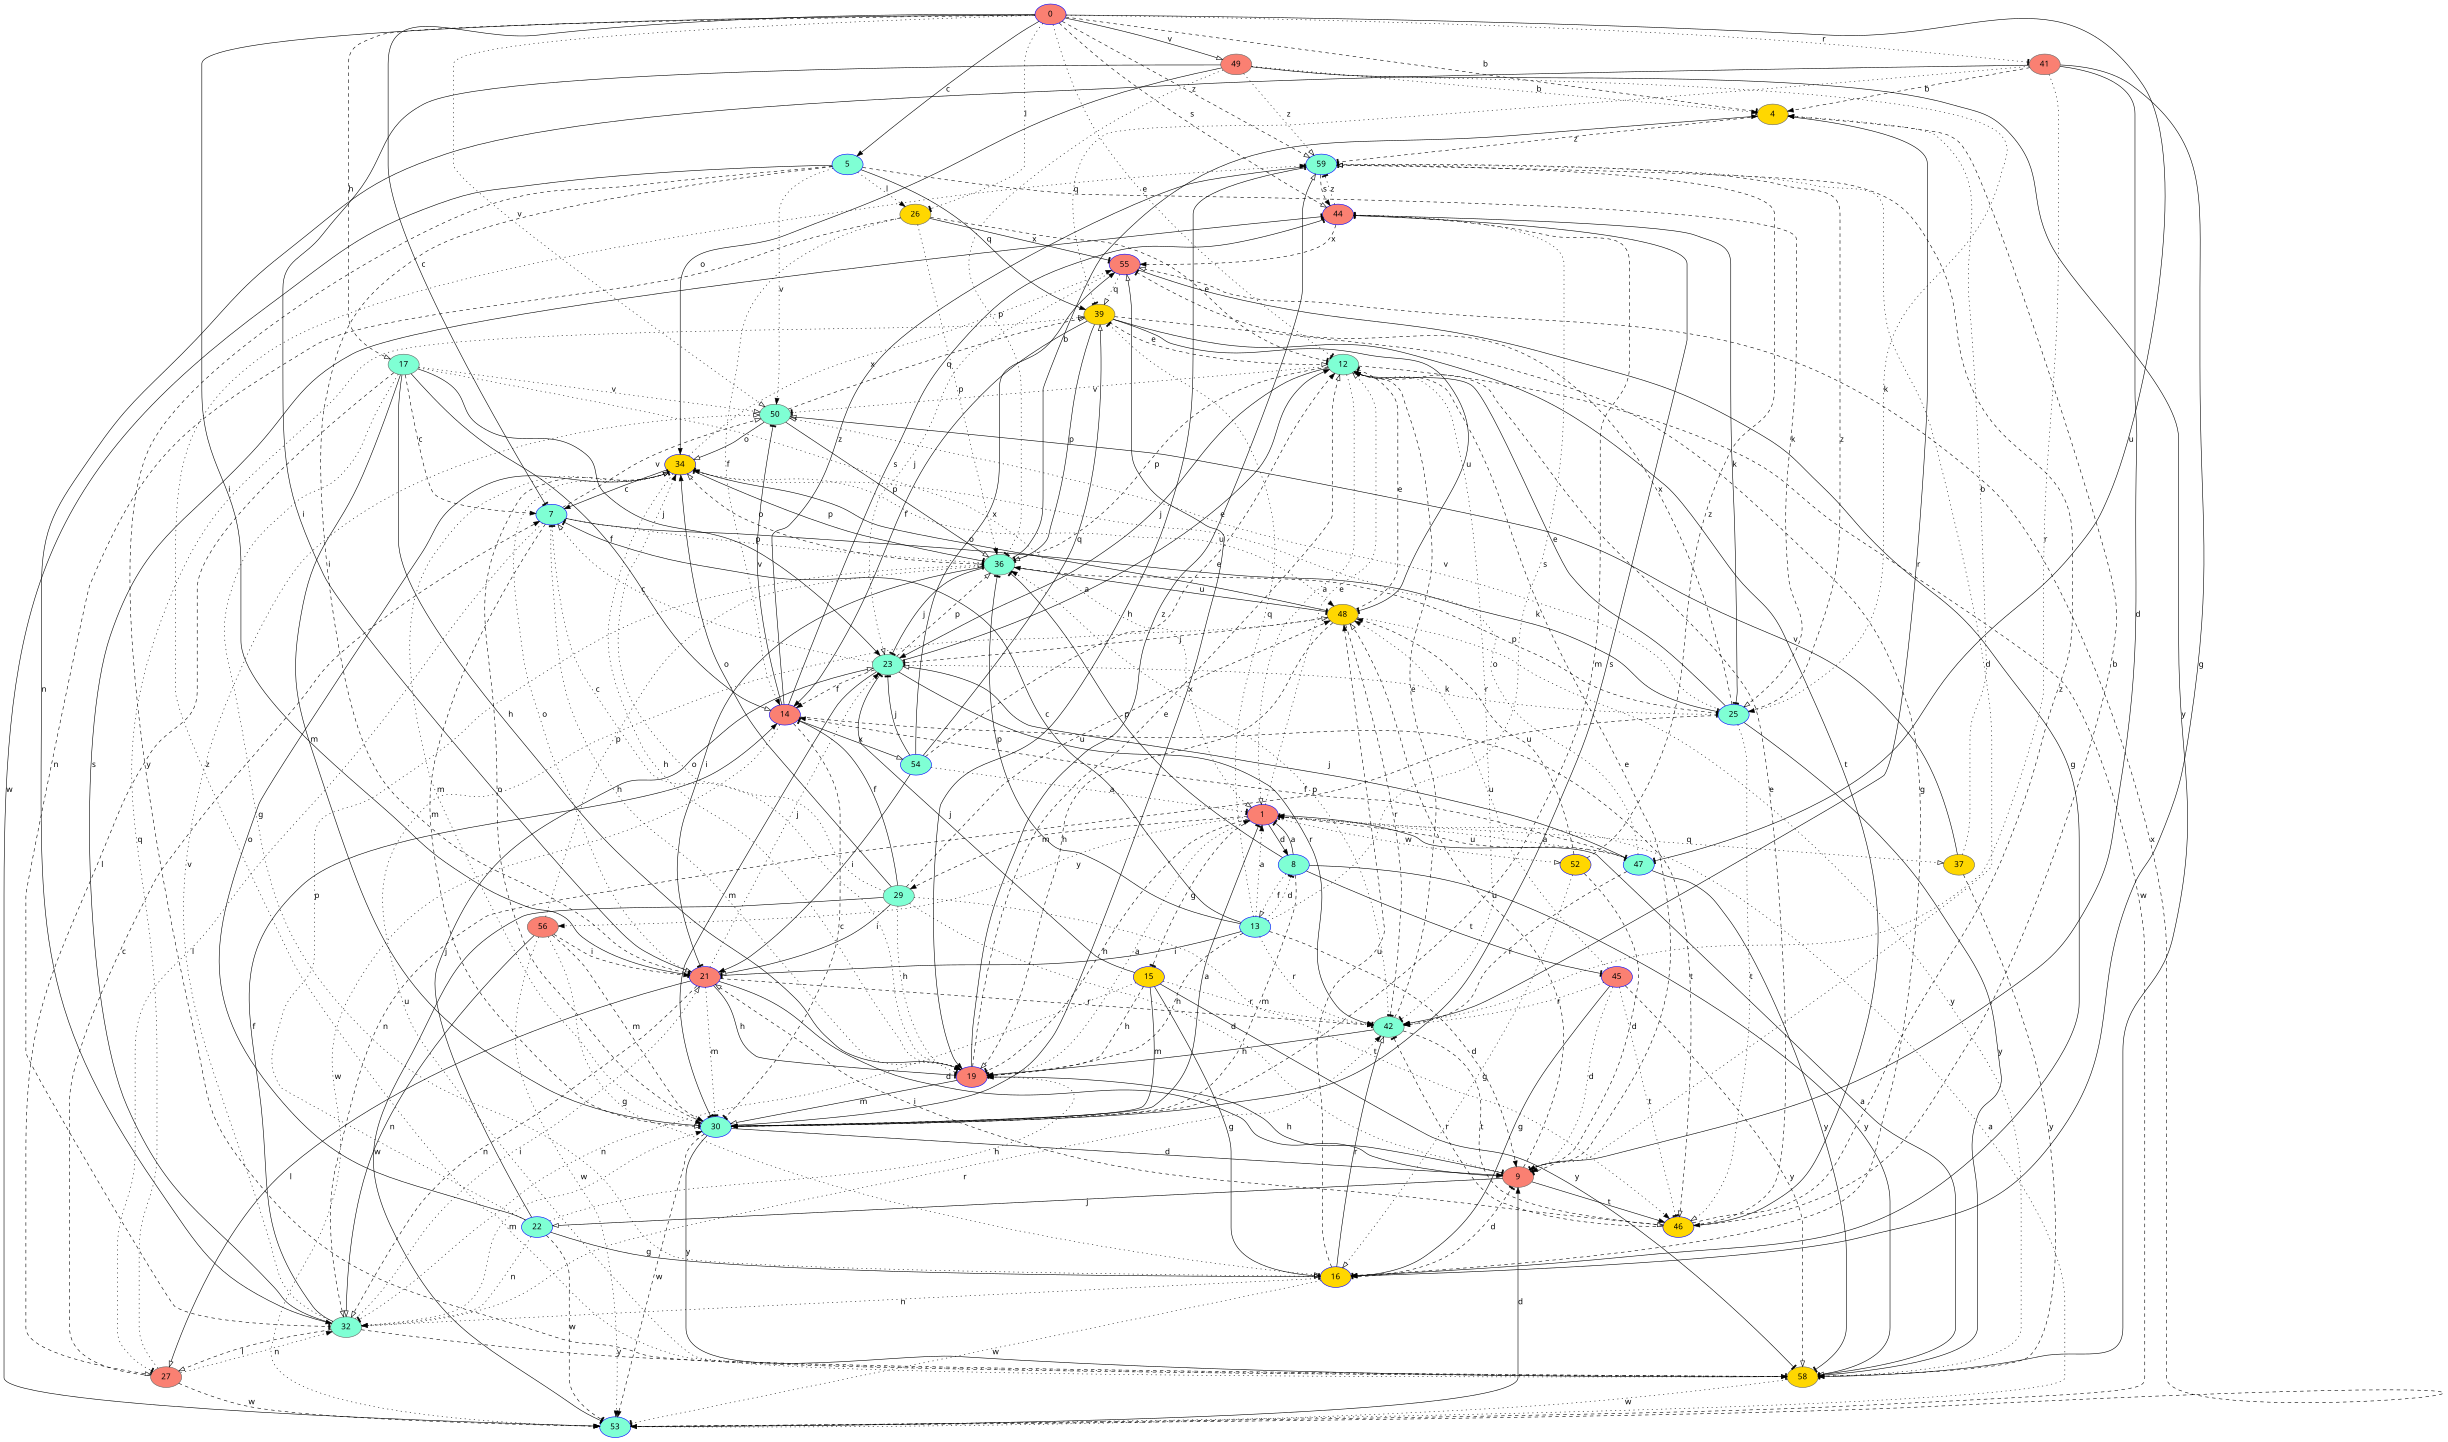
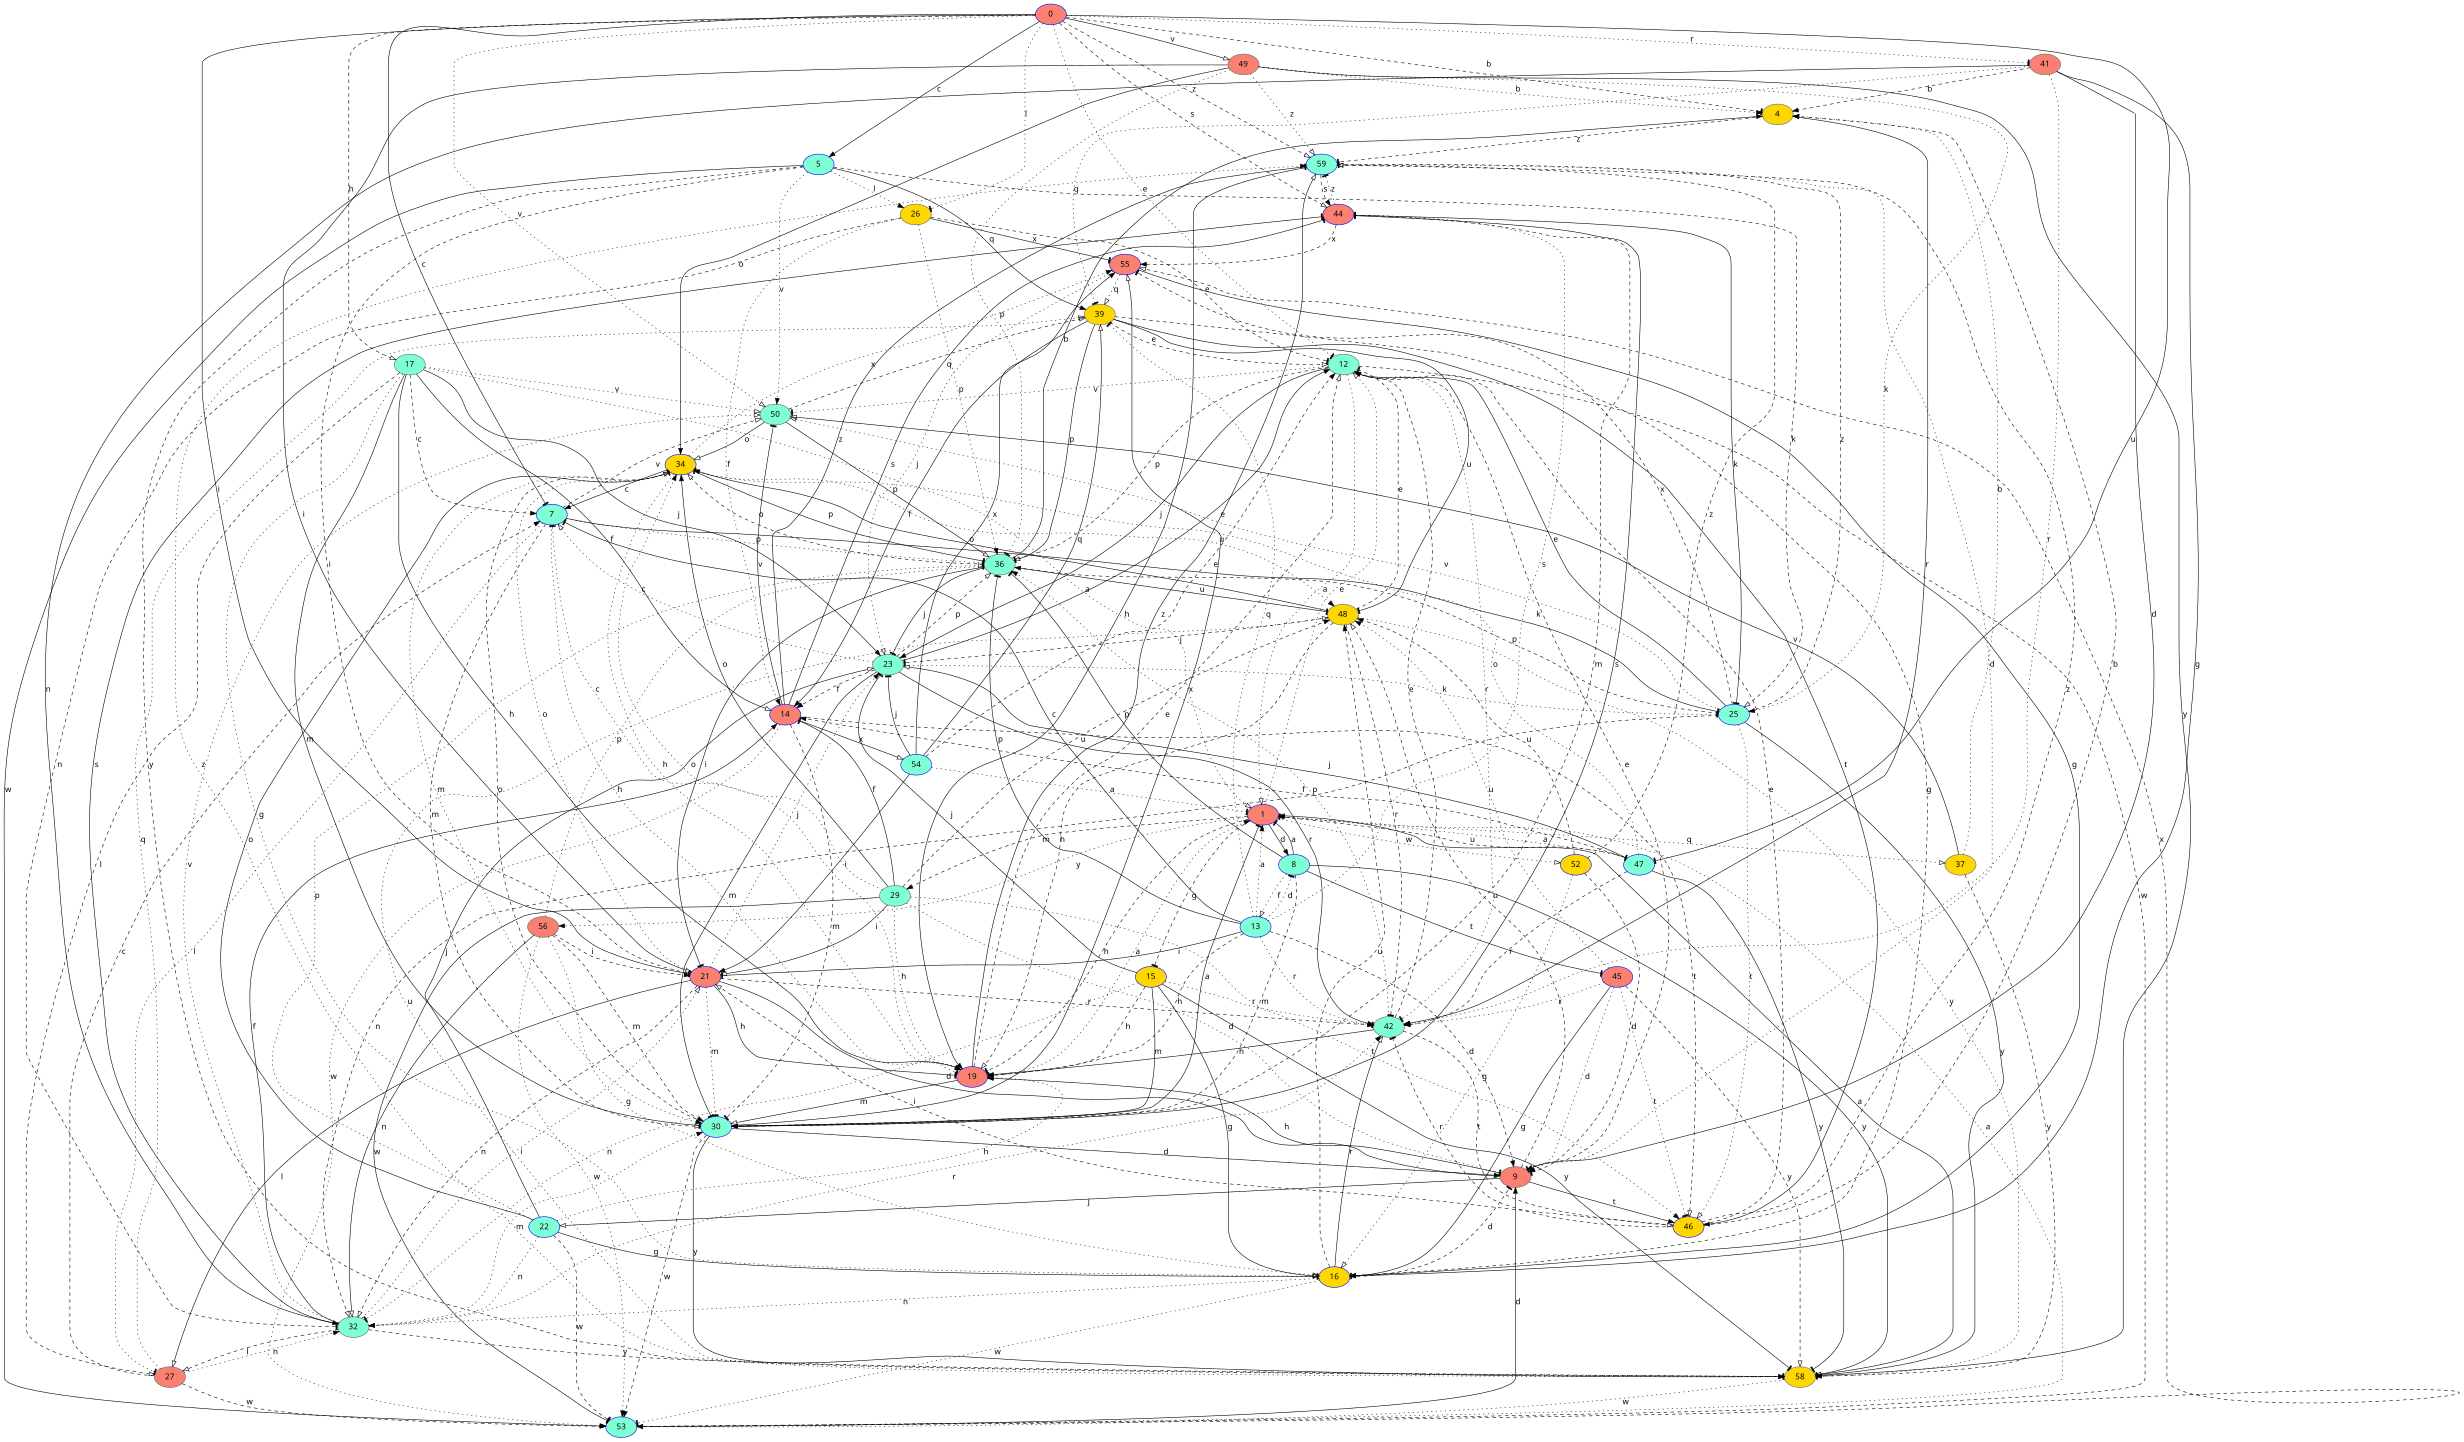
(842, 927) -> (836, 927)
